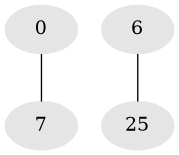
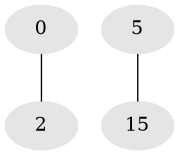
(138, 29) -> (138, 29)
(41, 126) -> (41, 126)
(138, 126) -> (138, 126)
